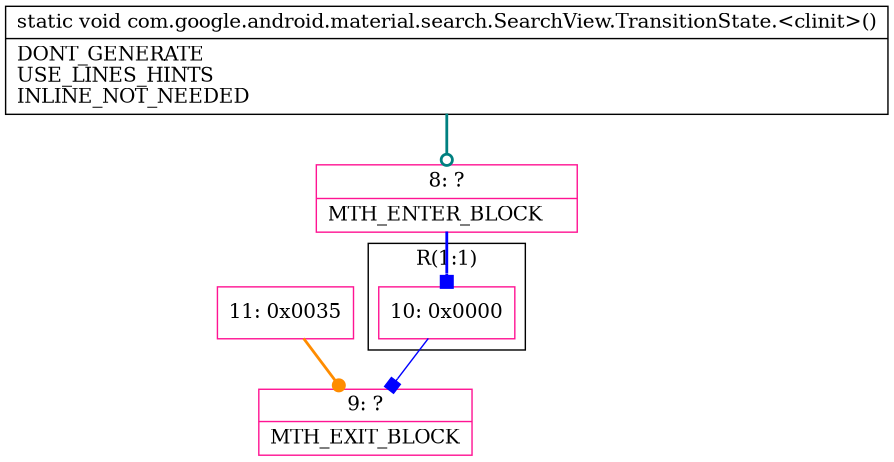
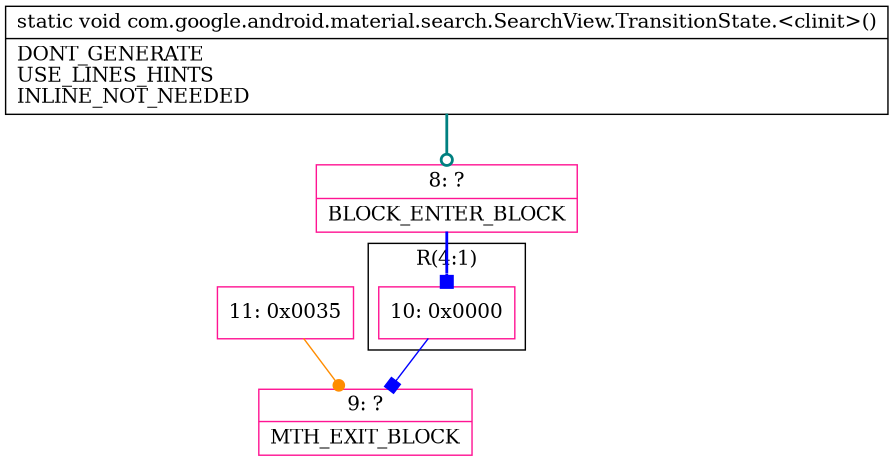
(436, 215) -> (447, 215)
(447, 260) -> (447, 260)
(319, 360) -> (319, 360)
